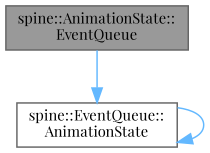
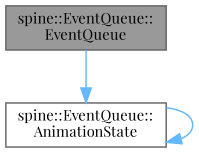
(97, 28) -> (86, 28)
